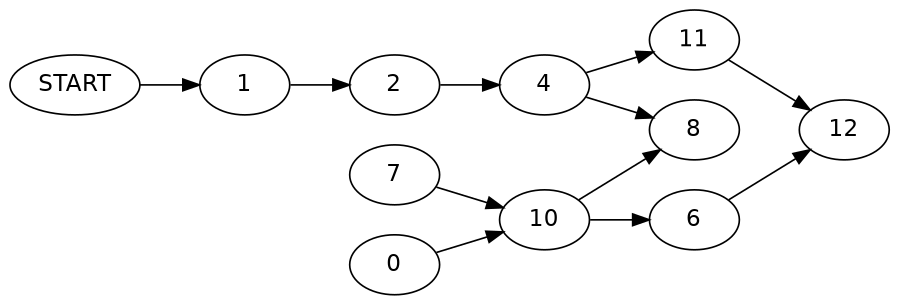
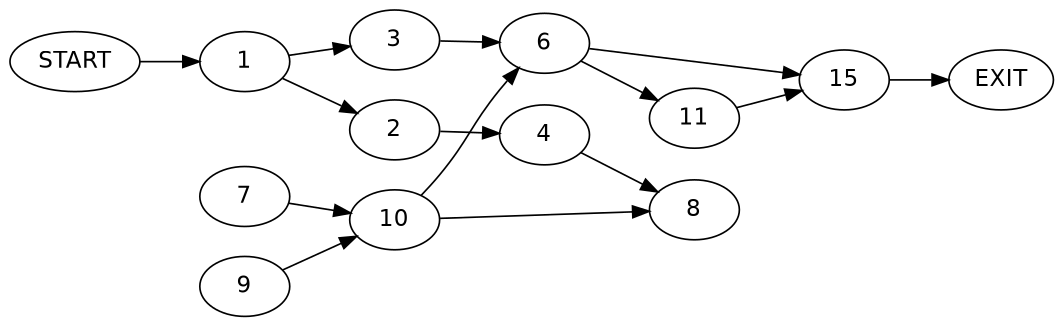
none -> (395, 40)
(612, 65) -> (612, 77)
none -> (1001, 80)
(844, 130) -> (844, 80)
(395, 265) -> (245, 286)
